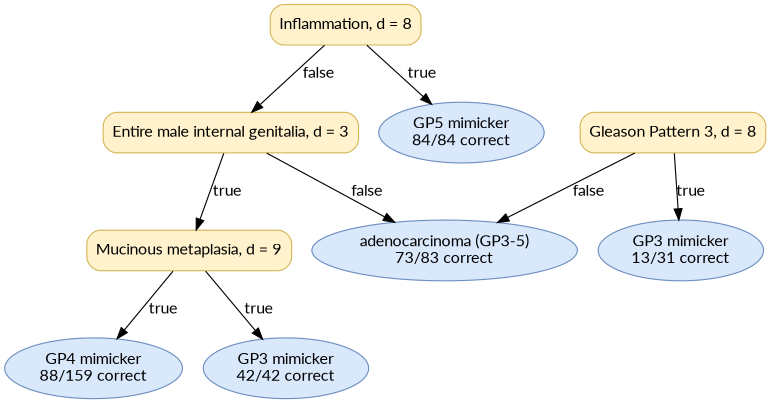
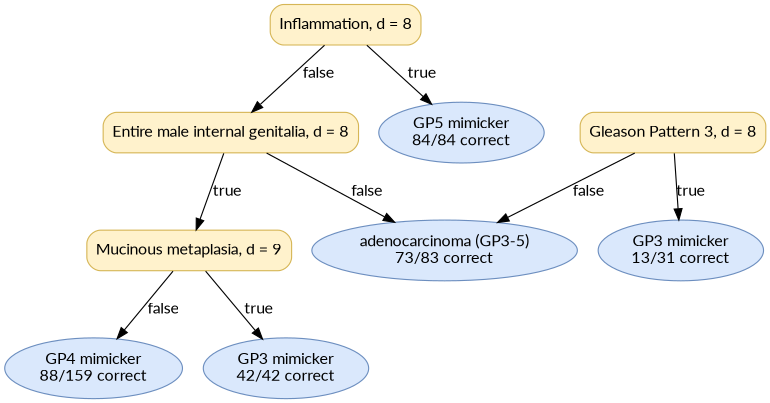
(231, 133) -> (231, 133)
(163, 309) -> (163, 309)
